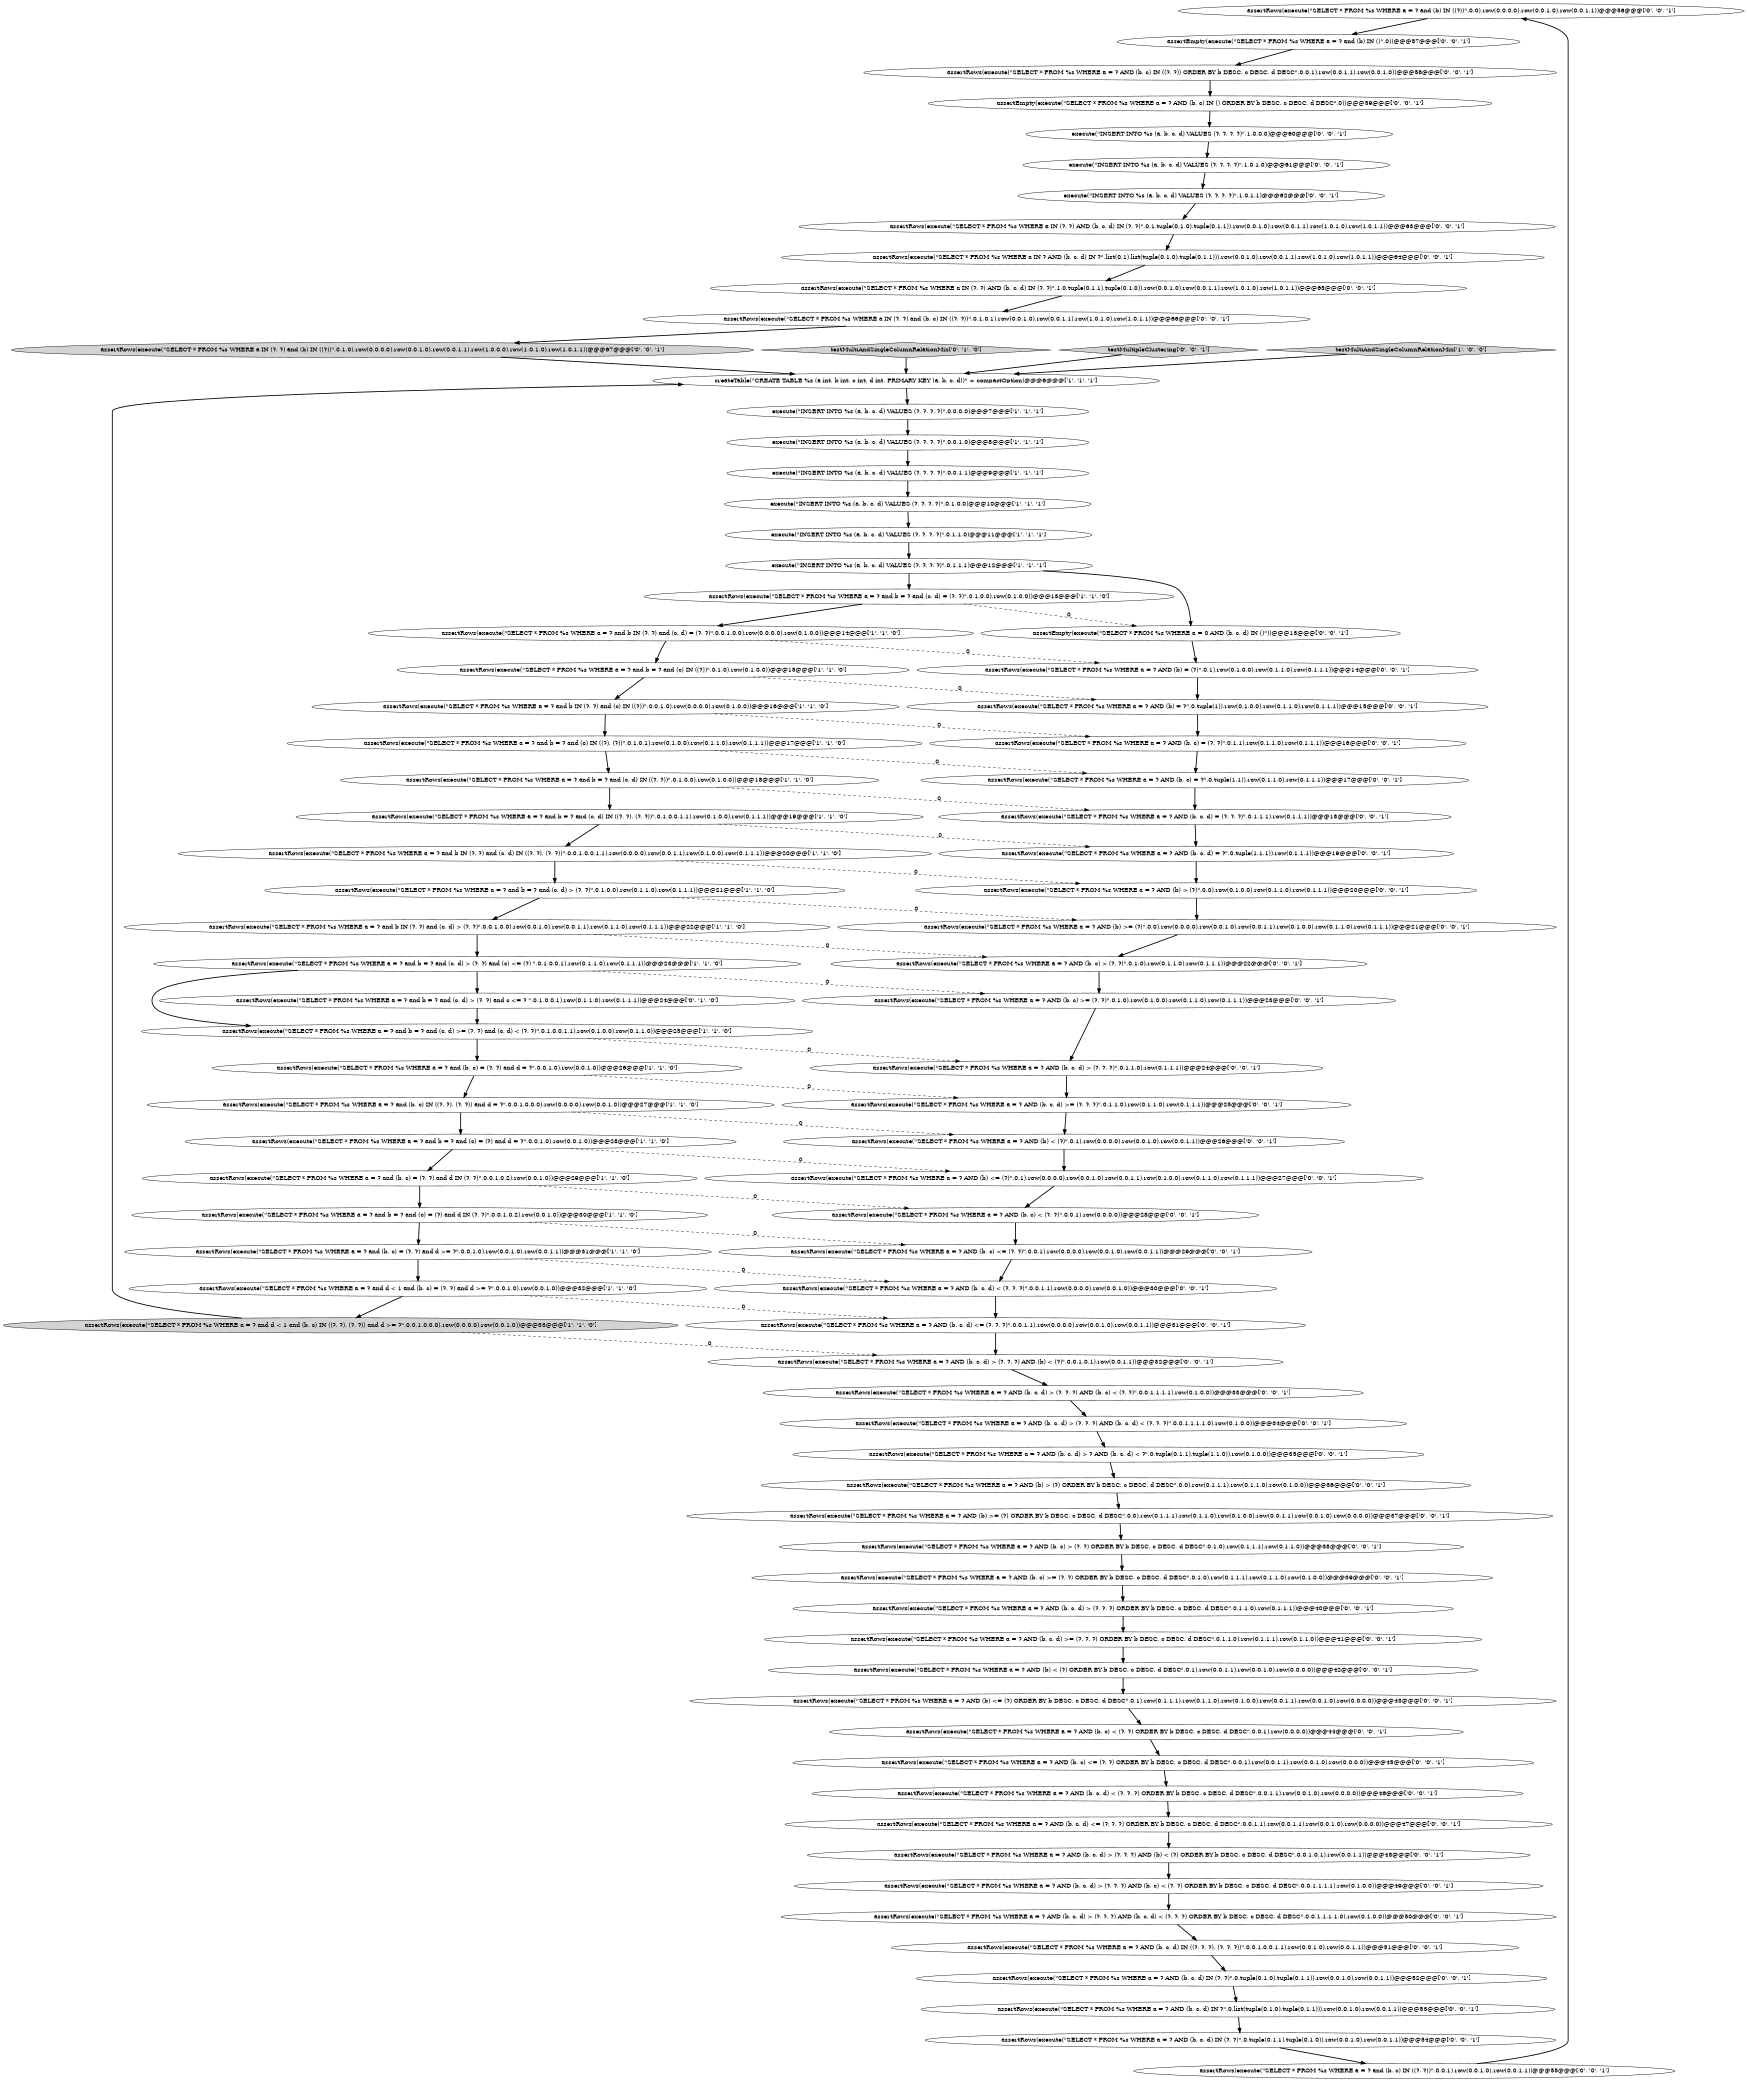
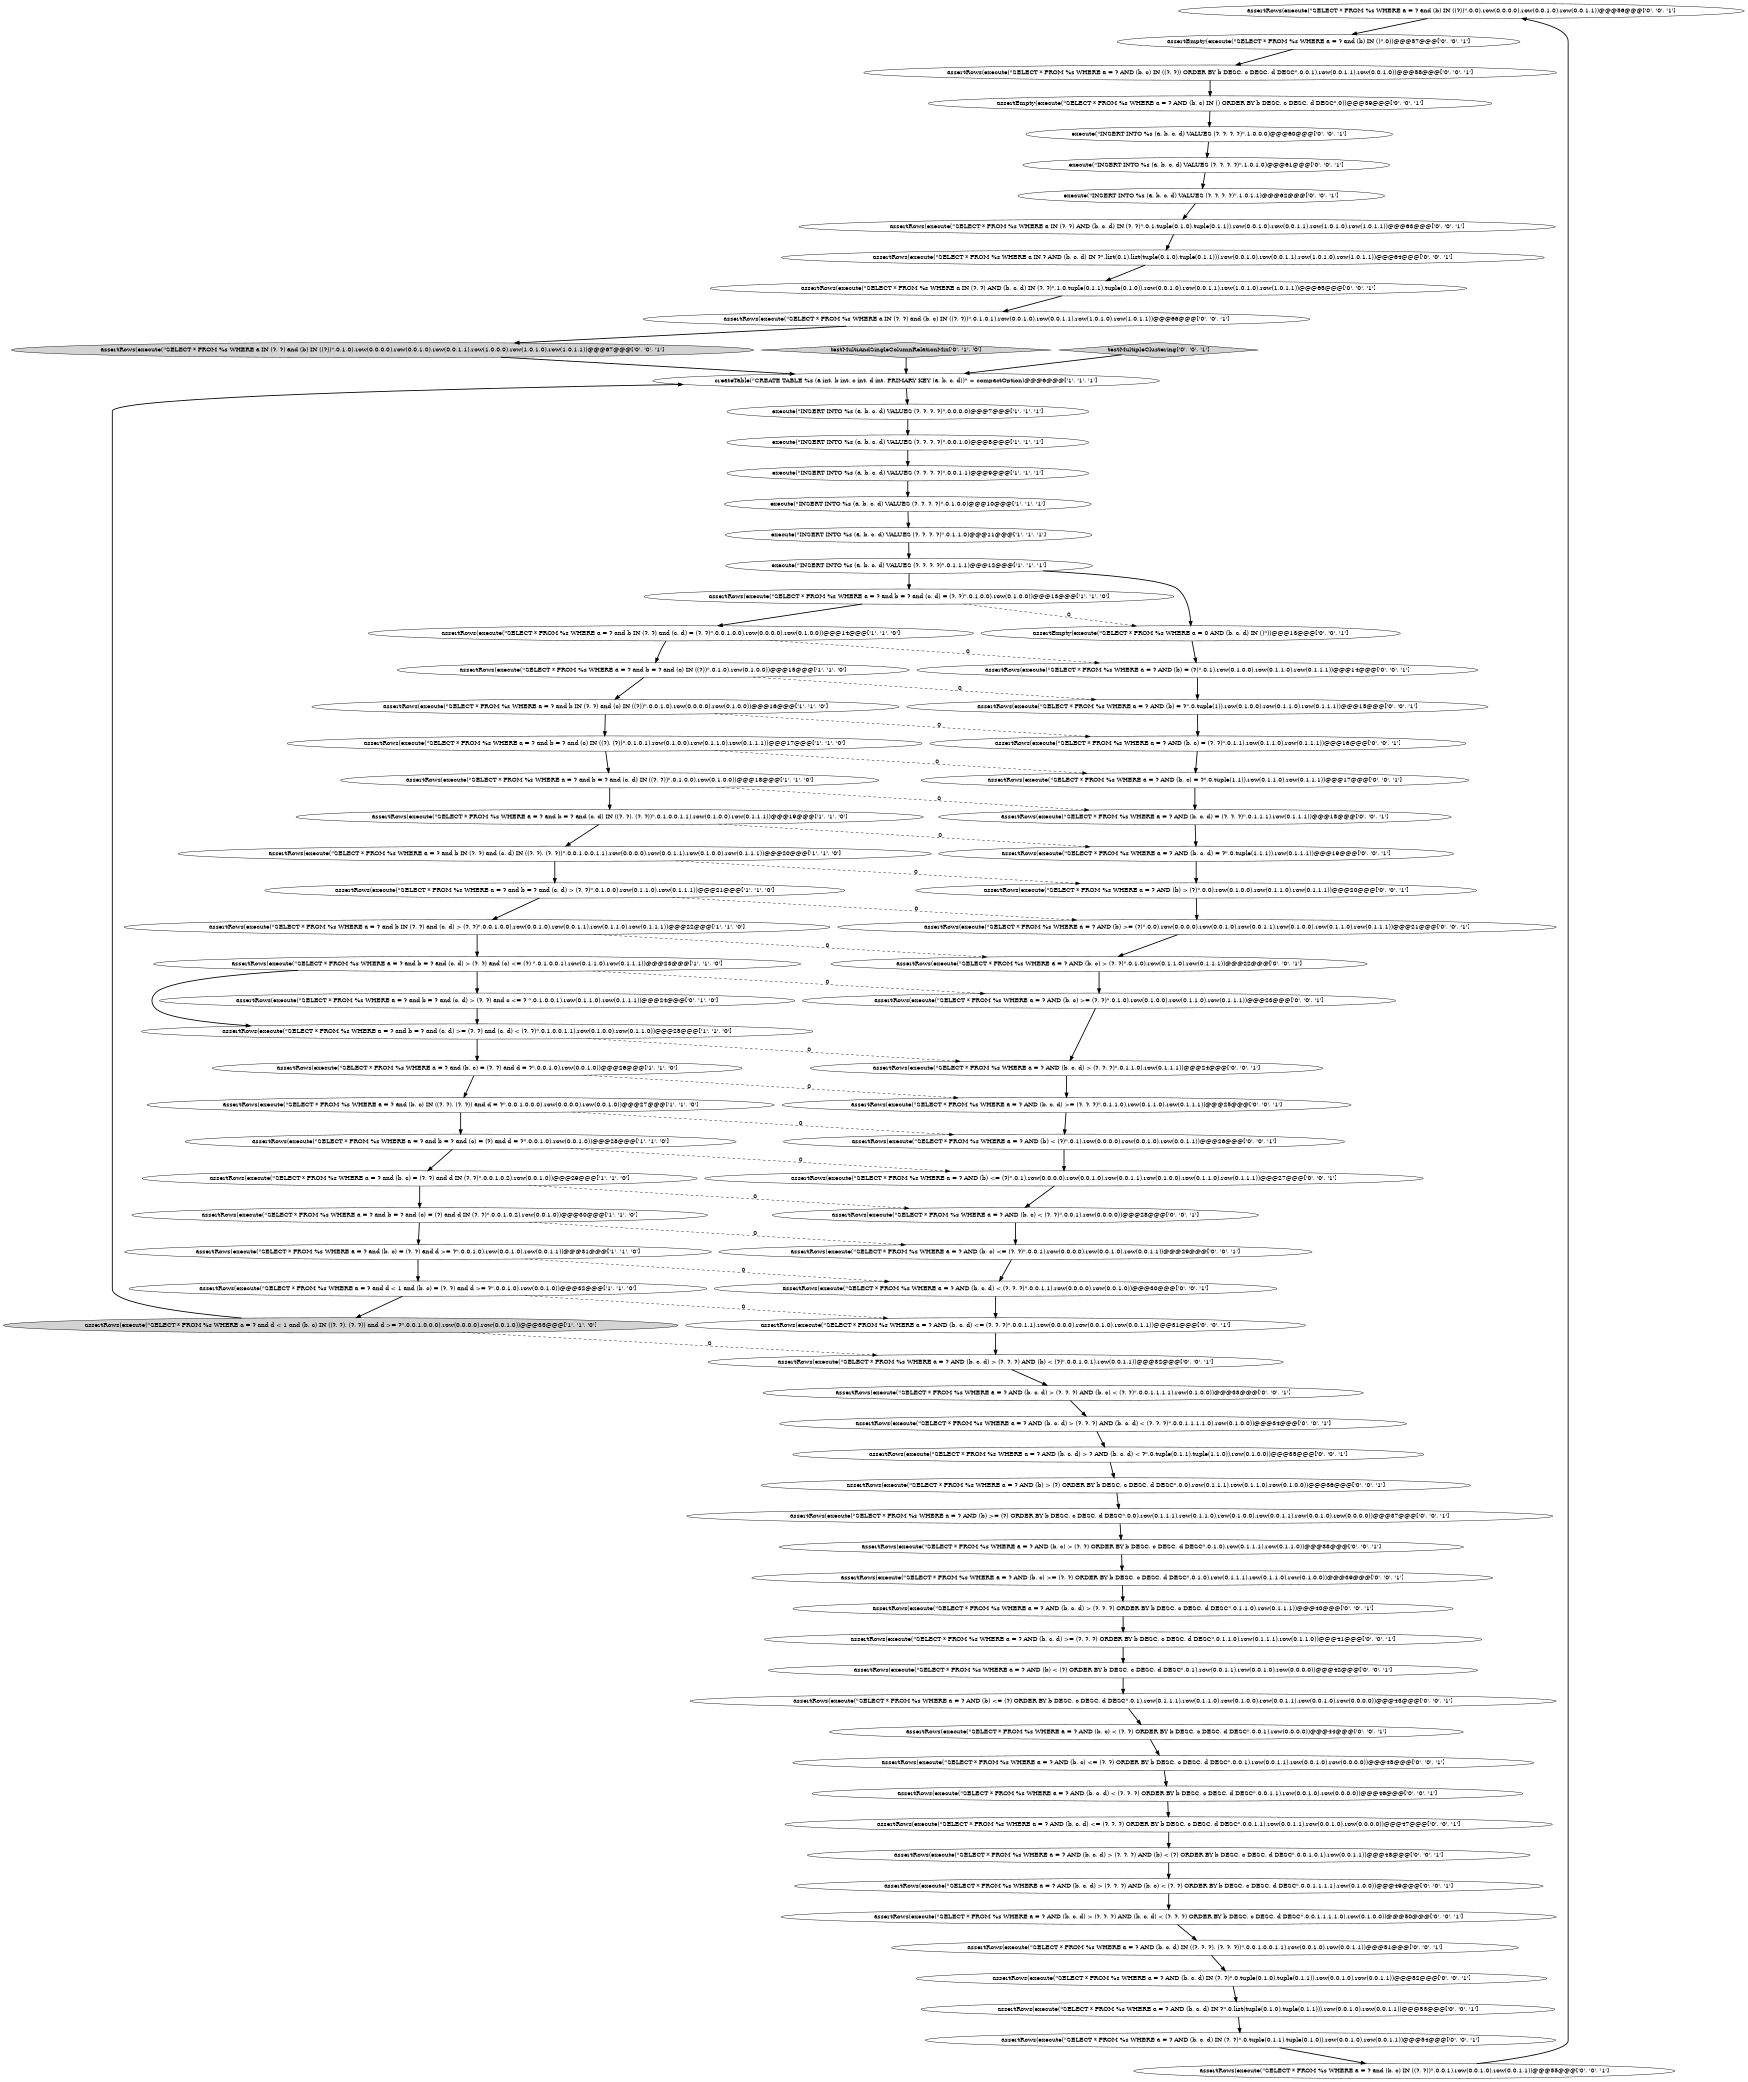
(1411, 350) -> none
